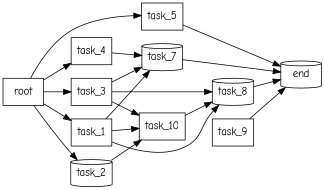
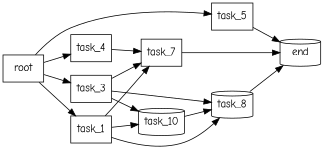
(162, 57) -> (161, 53)
(162, 126) -> (161, 122)
(233, 132) -> none
(91, 173) -> none
